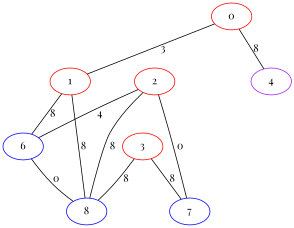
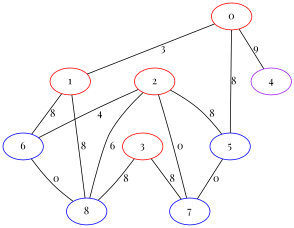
(256, 49) -> (256, 49)
(113, 146) -> (113, 146)
none -> (230, 146)
